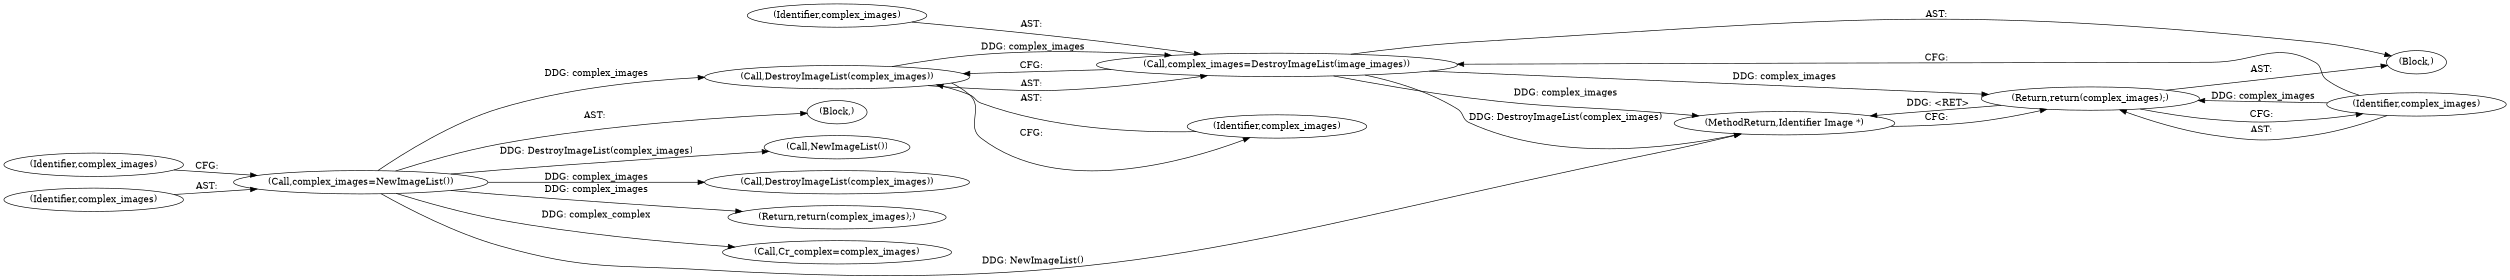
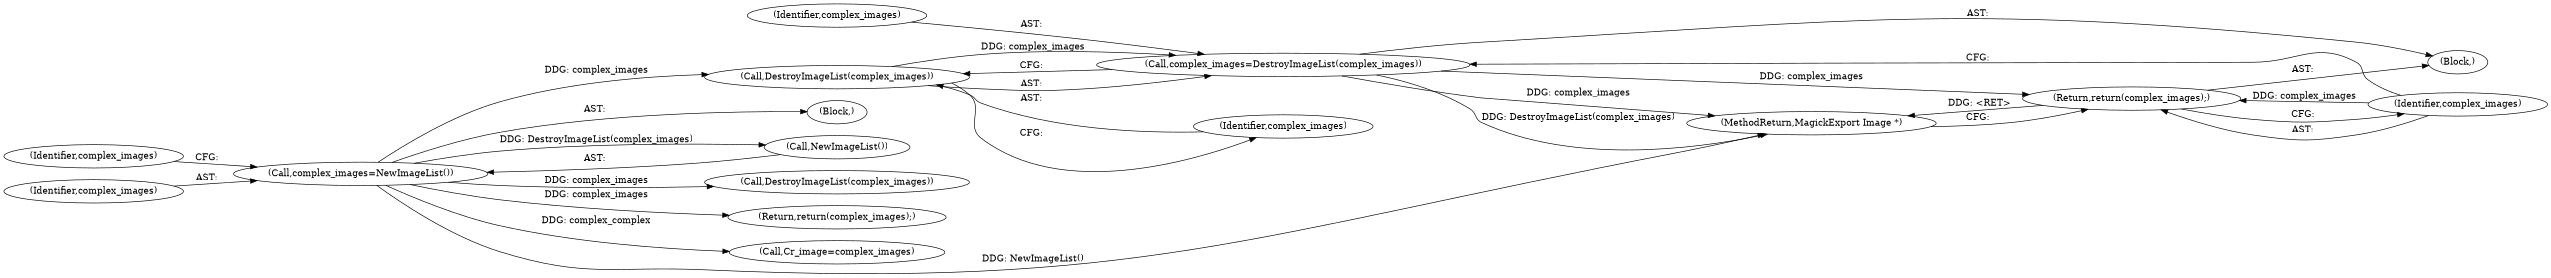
(1277, 65) -> (1283, 65)
(1784, 123) -> (1811, 123)
none -> (637, 167)
(837, 252) -> (837, 252)
